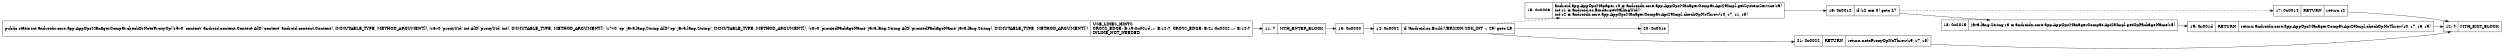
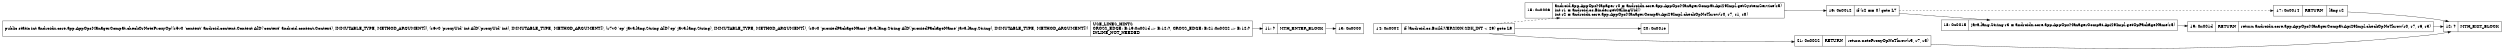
(2336, 11) -> (2337, 11)
(1367, 29) -> none
